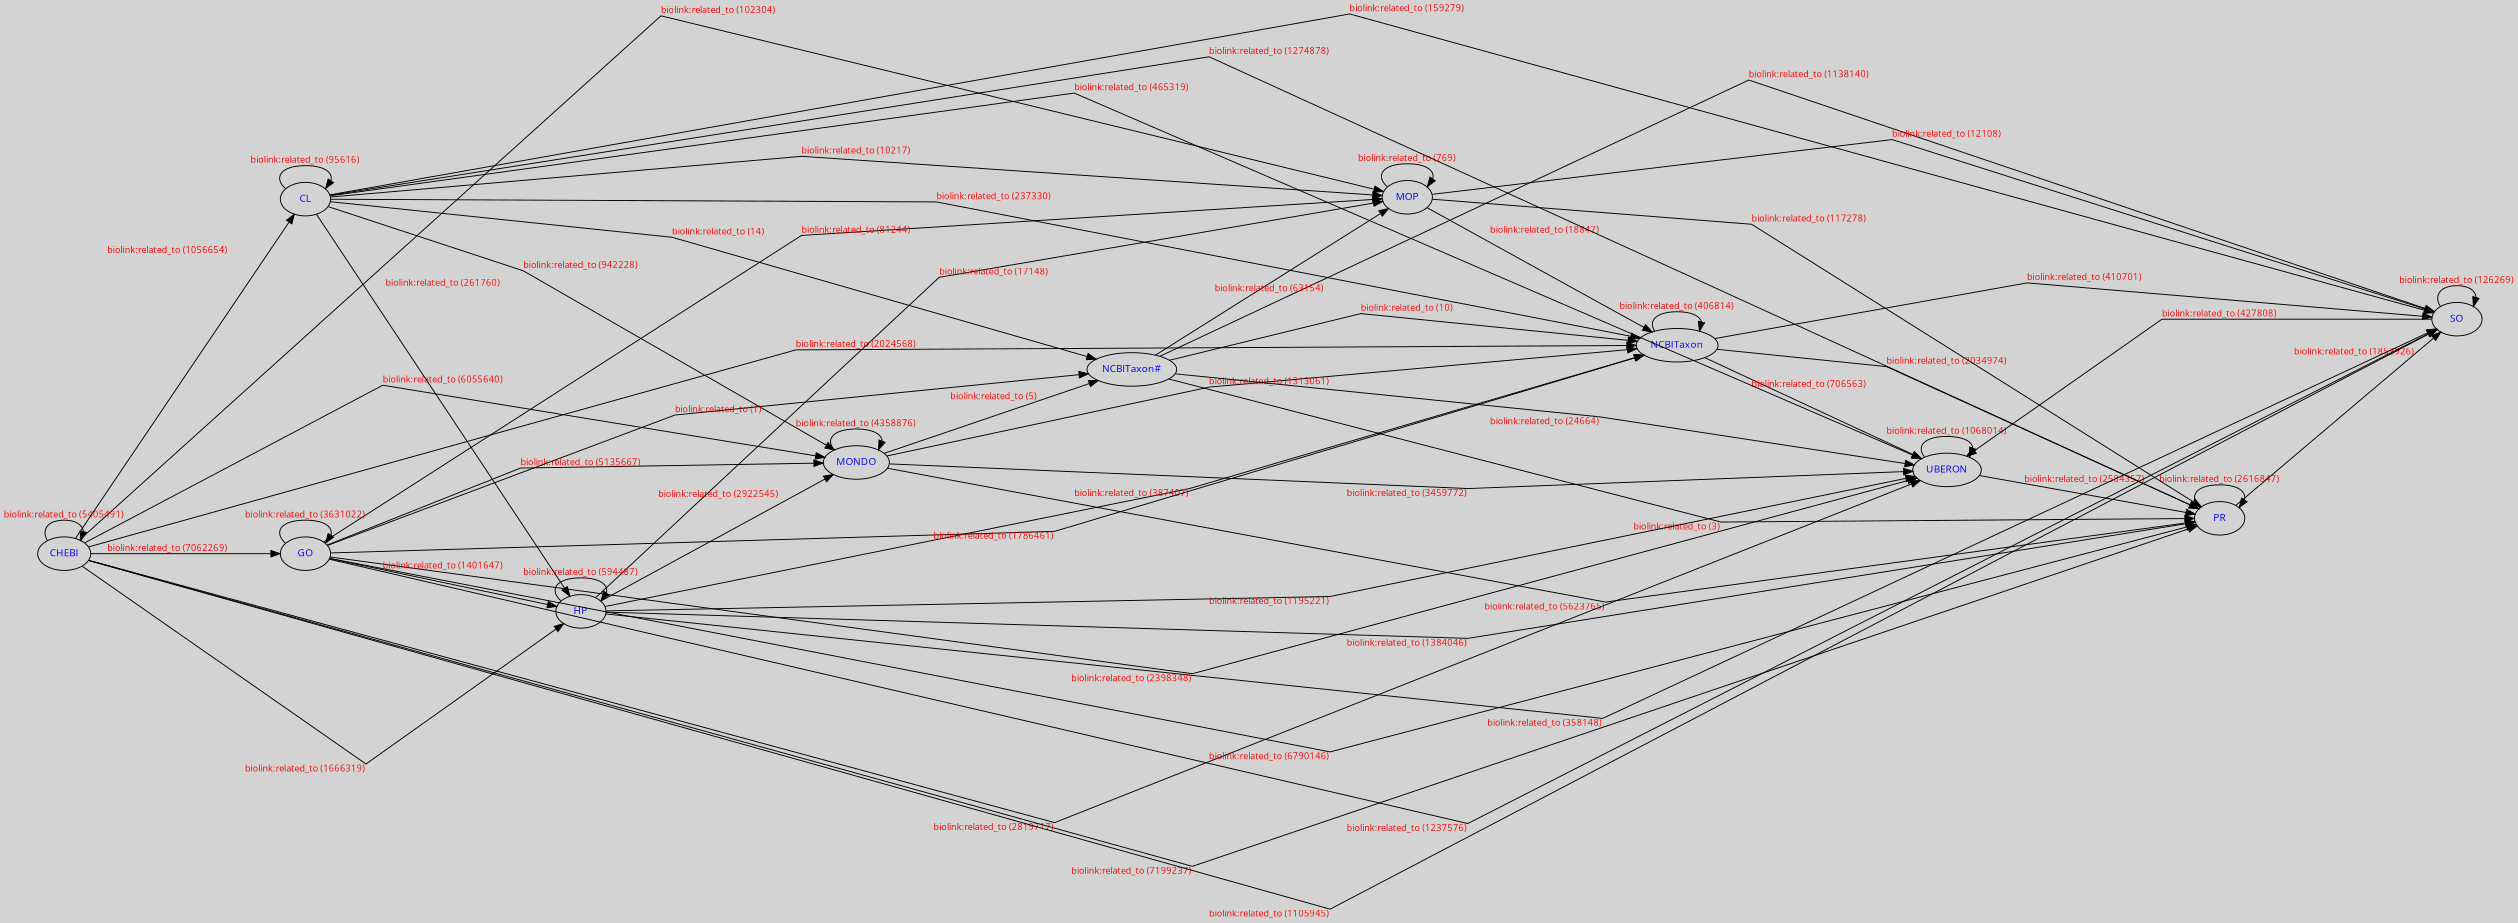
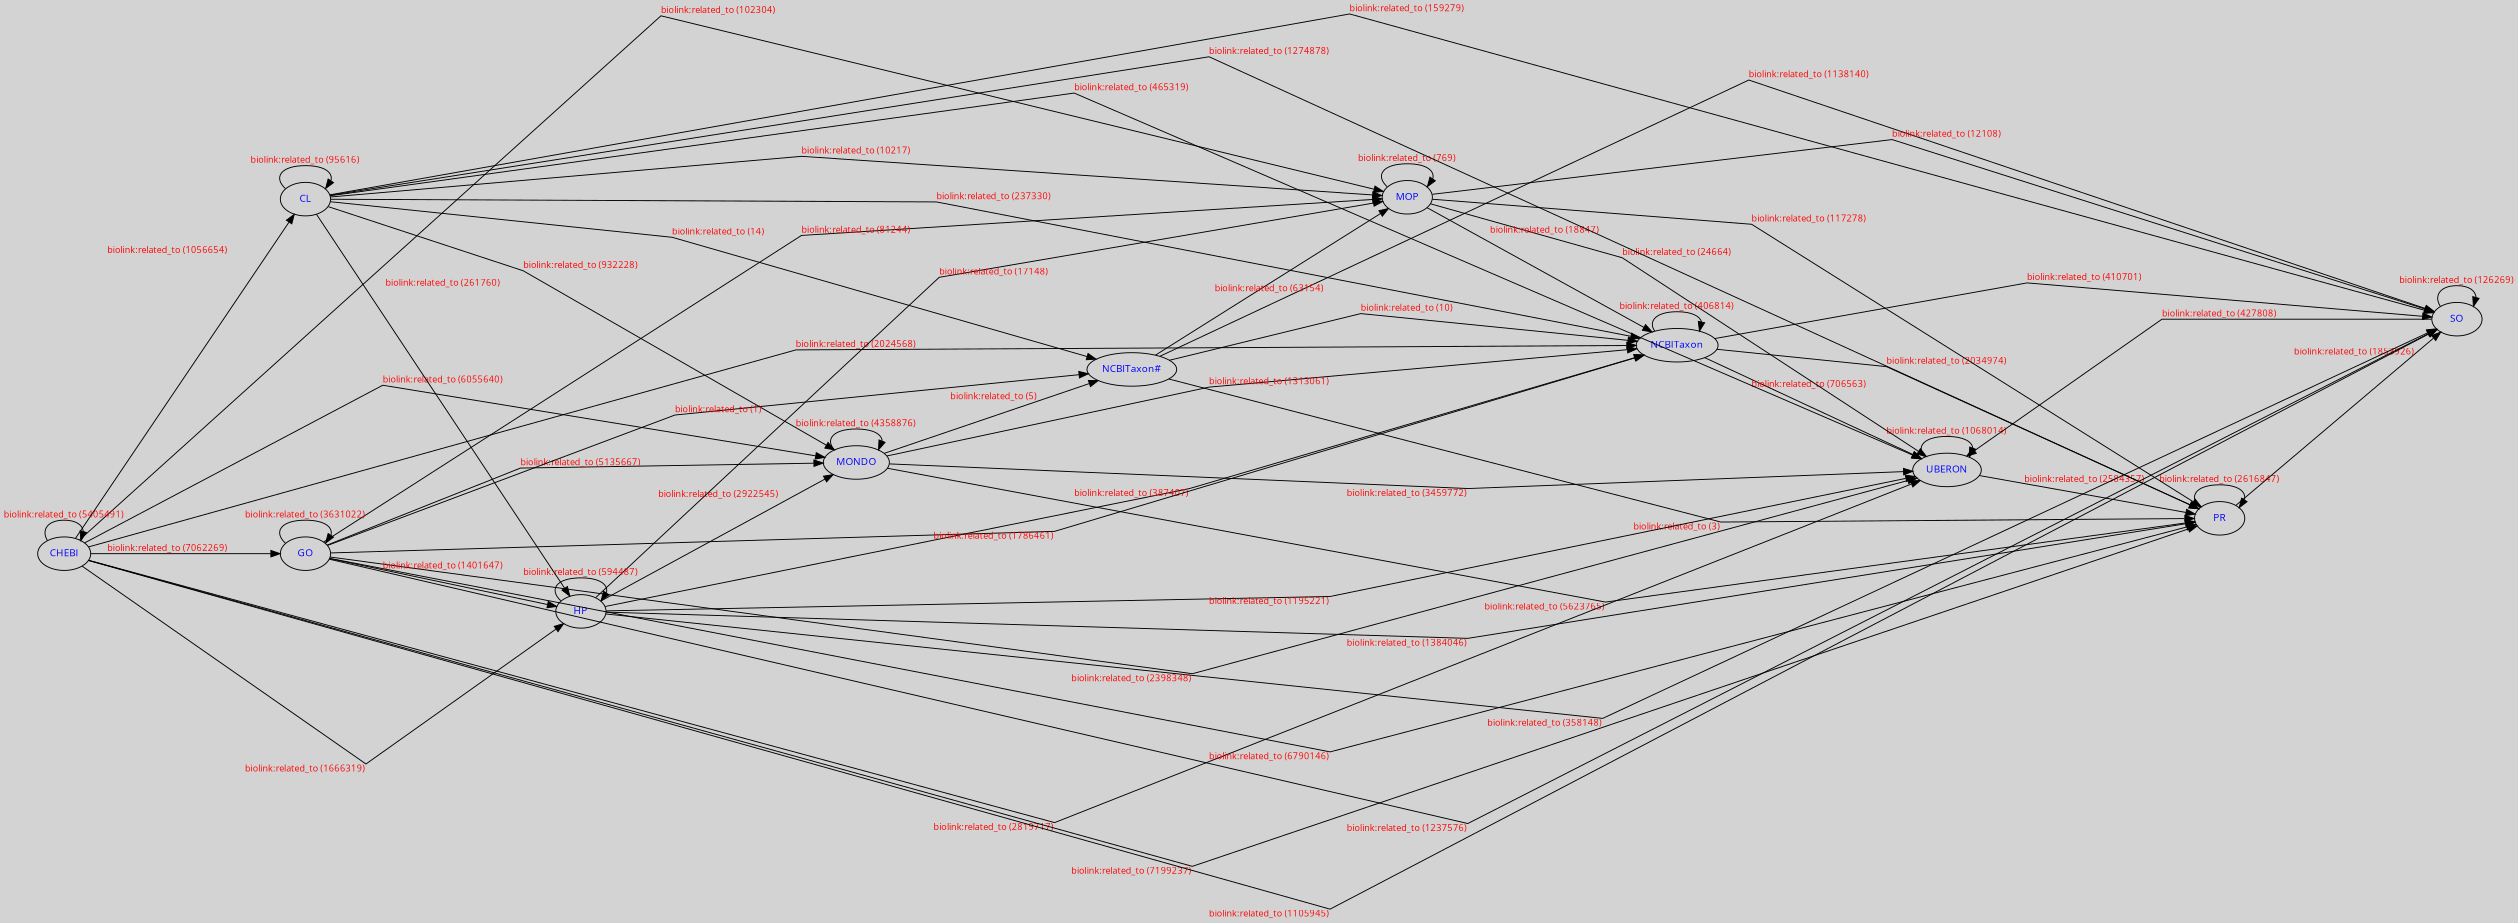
(581, 266) -> (581, 266)
(1541, 411) -> (1687, 300)
